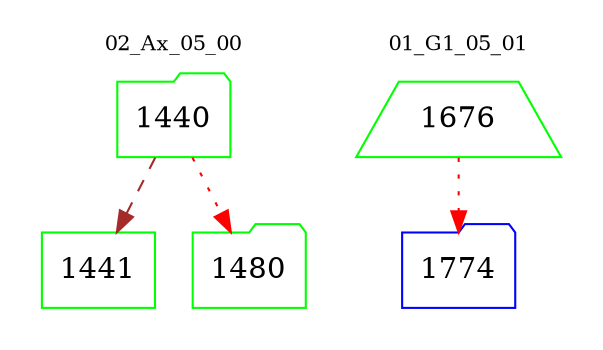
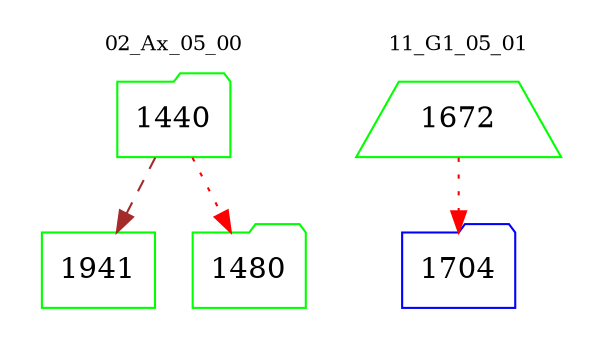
(459, 45) -> (459, 45)
(459, 119) -> (459, 119)
(98, 270) -> (98, 270)
(459, 270) -> (459, 270)
